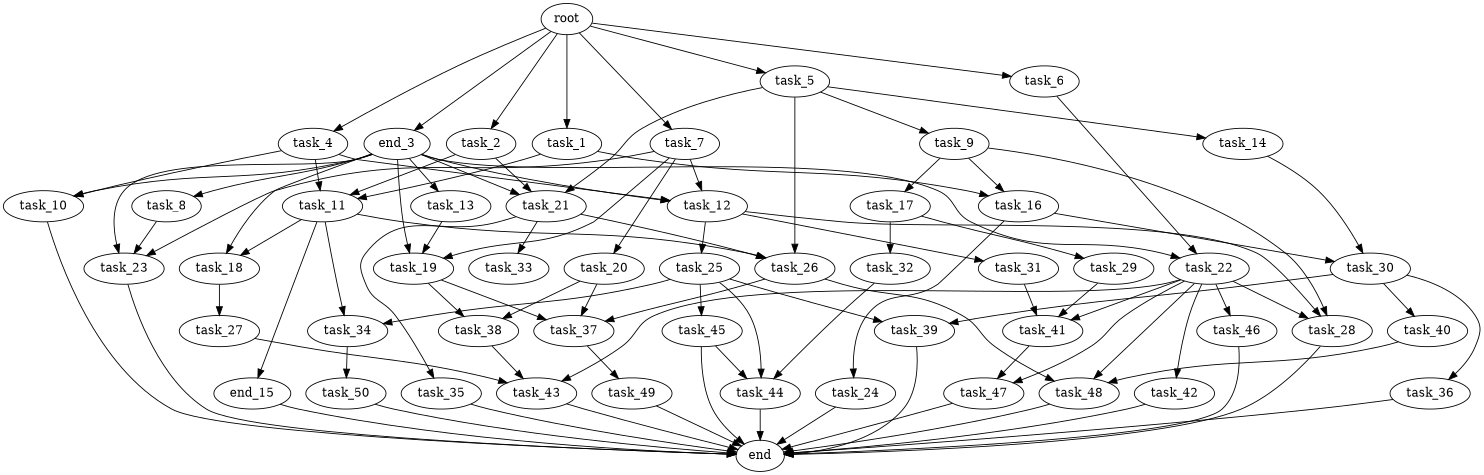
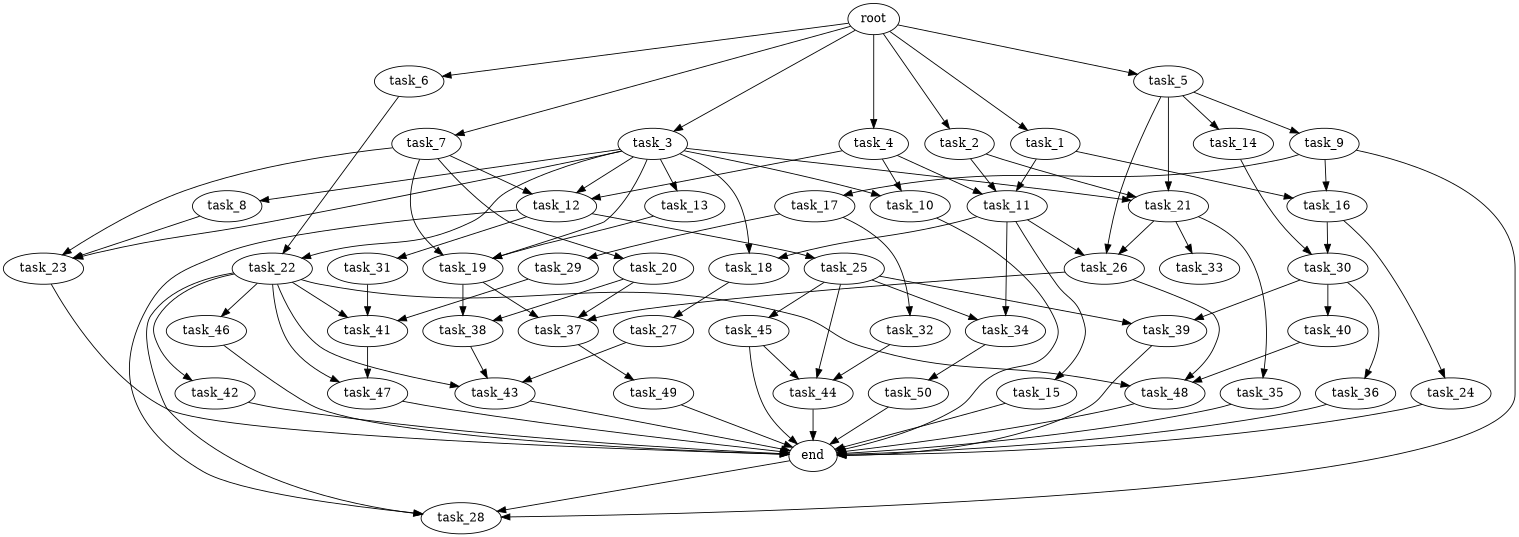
(397, 144) -> (653, 144)
(252, 393) -> (1037, 393)
(1070, 440) -> (648, 485)
